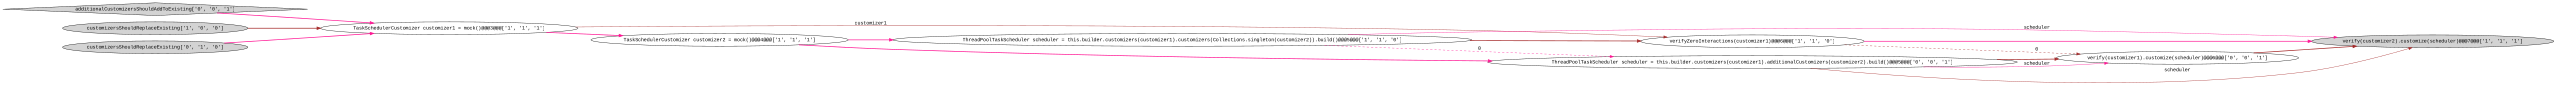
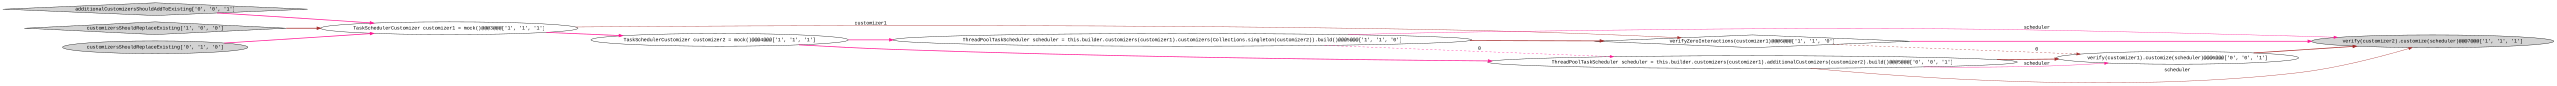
(155, 28) -> (155, 28)
(1752, 41) -> (1752, 41)
